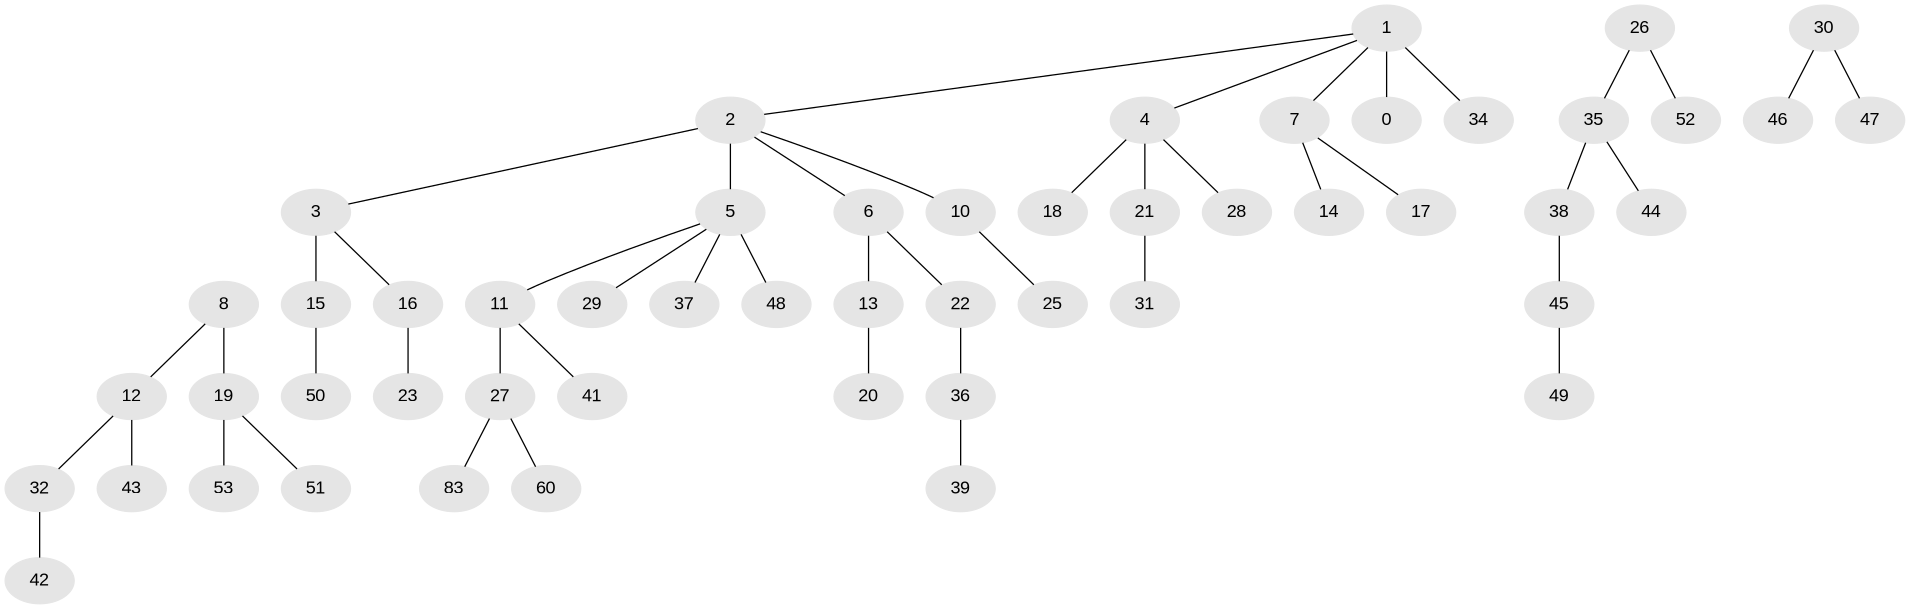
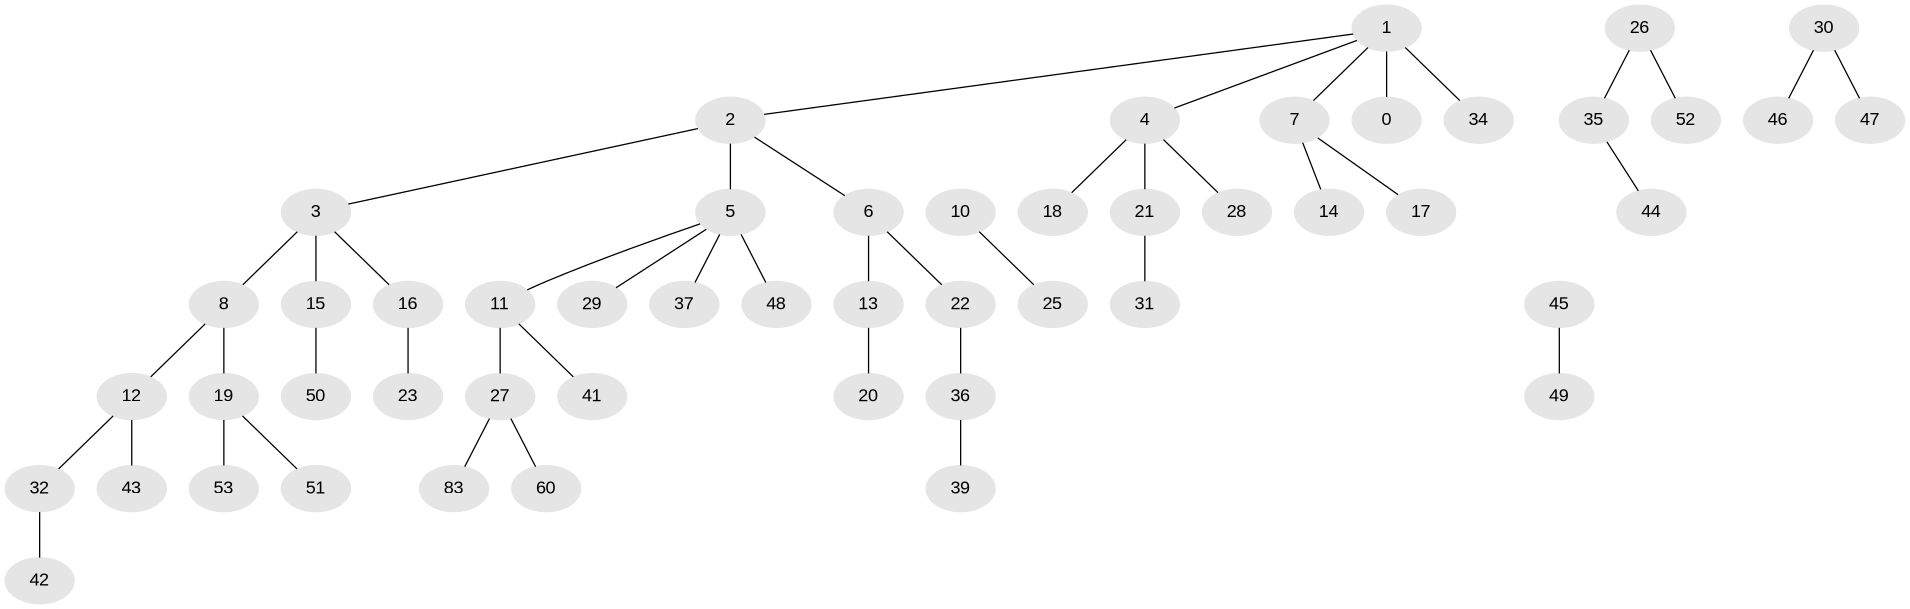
(848, 163) -> none
(1559, 212) -> none
none -> (270, 258)
